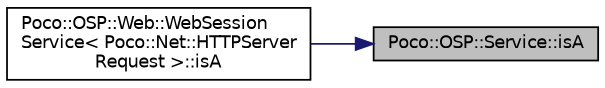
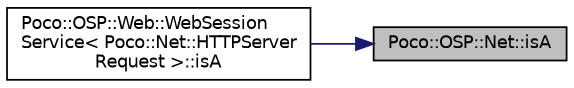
(486, 44) -> (470, 44)
